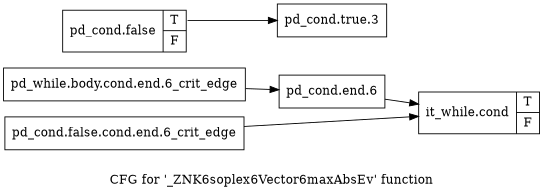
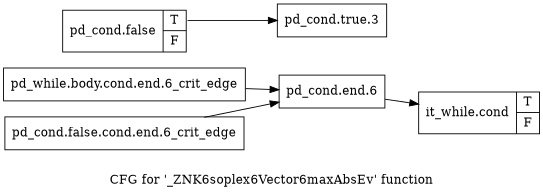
(327, 122) -> (237, 111)
